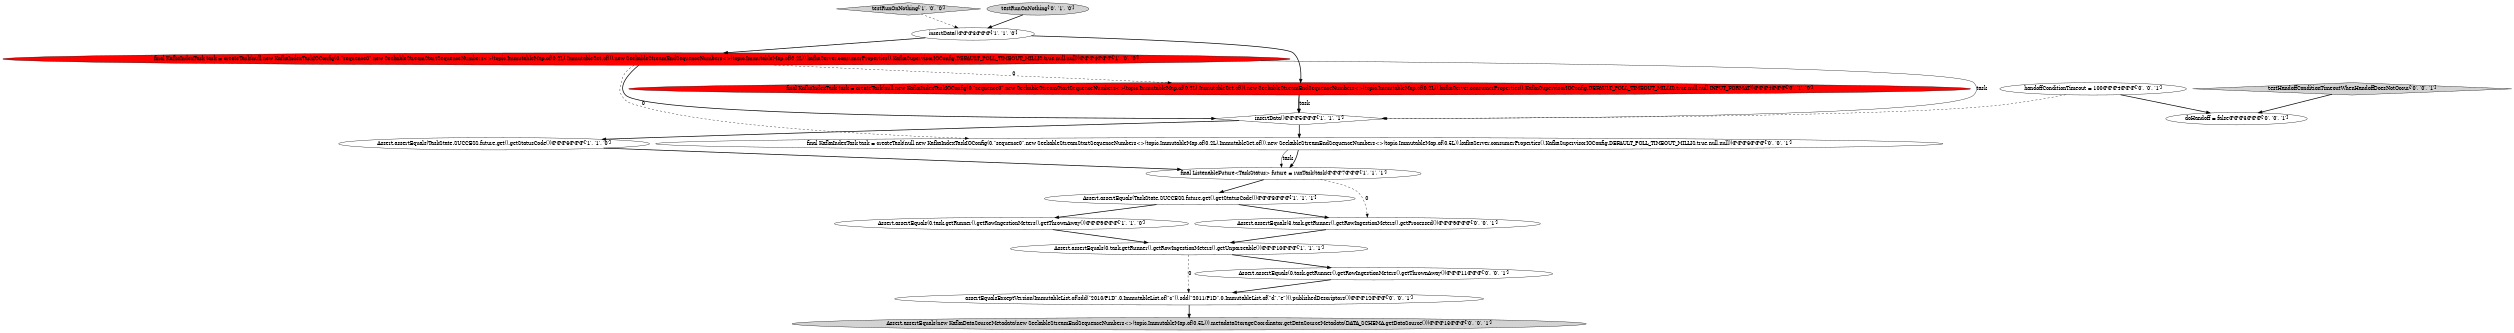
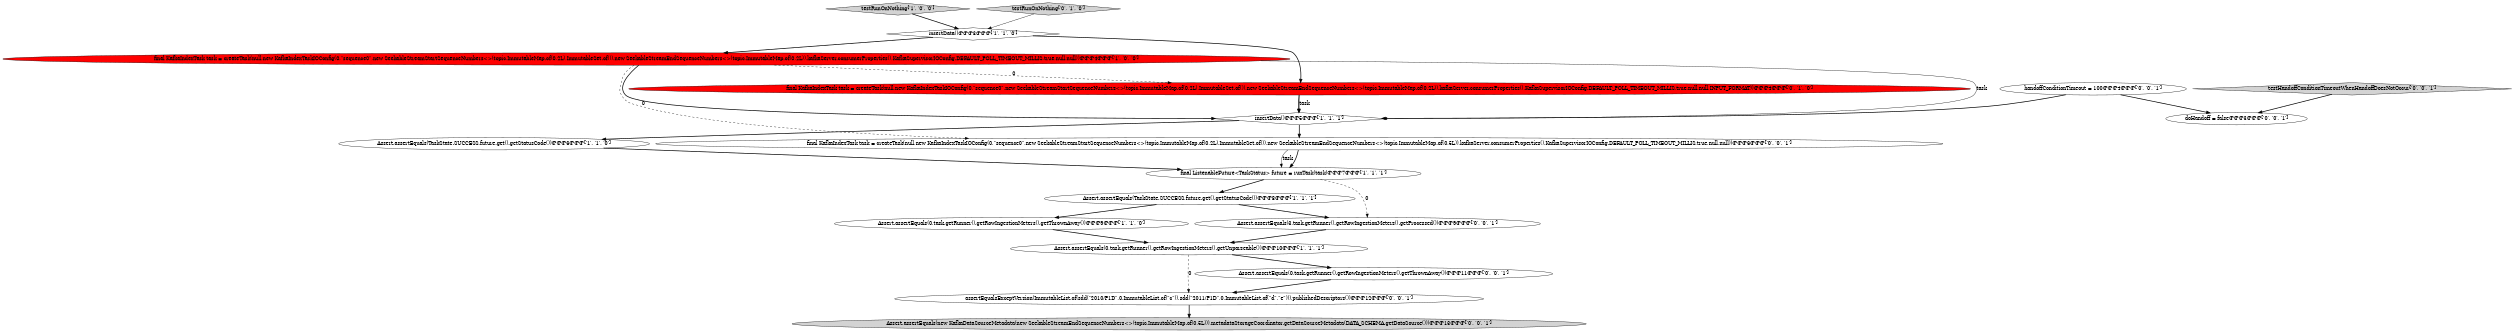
(1038, 9) -> (1049, 9)
(938, 20) -> (934, 21)
(1007, 21) -> (1013, 21)
(973, 34) -> (973, 34)
(1828, 114) -> (1828, 114)
